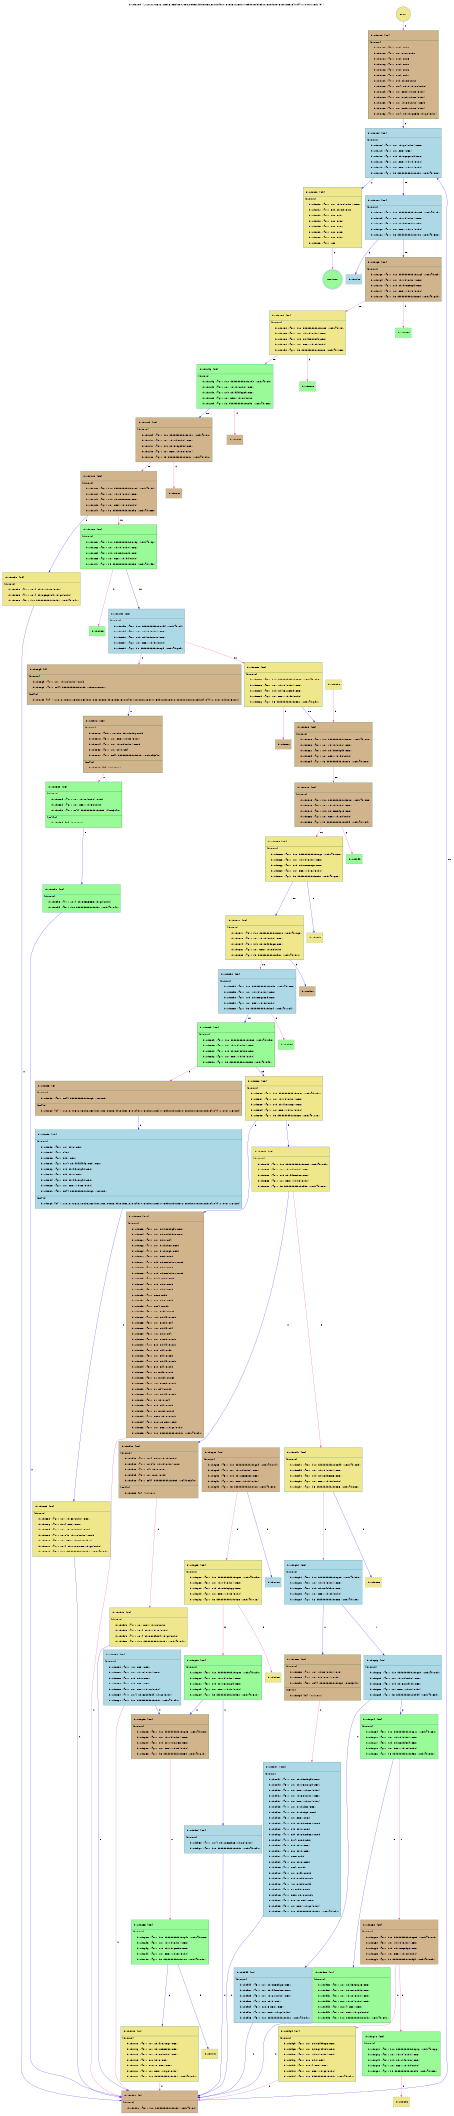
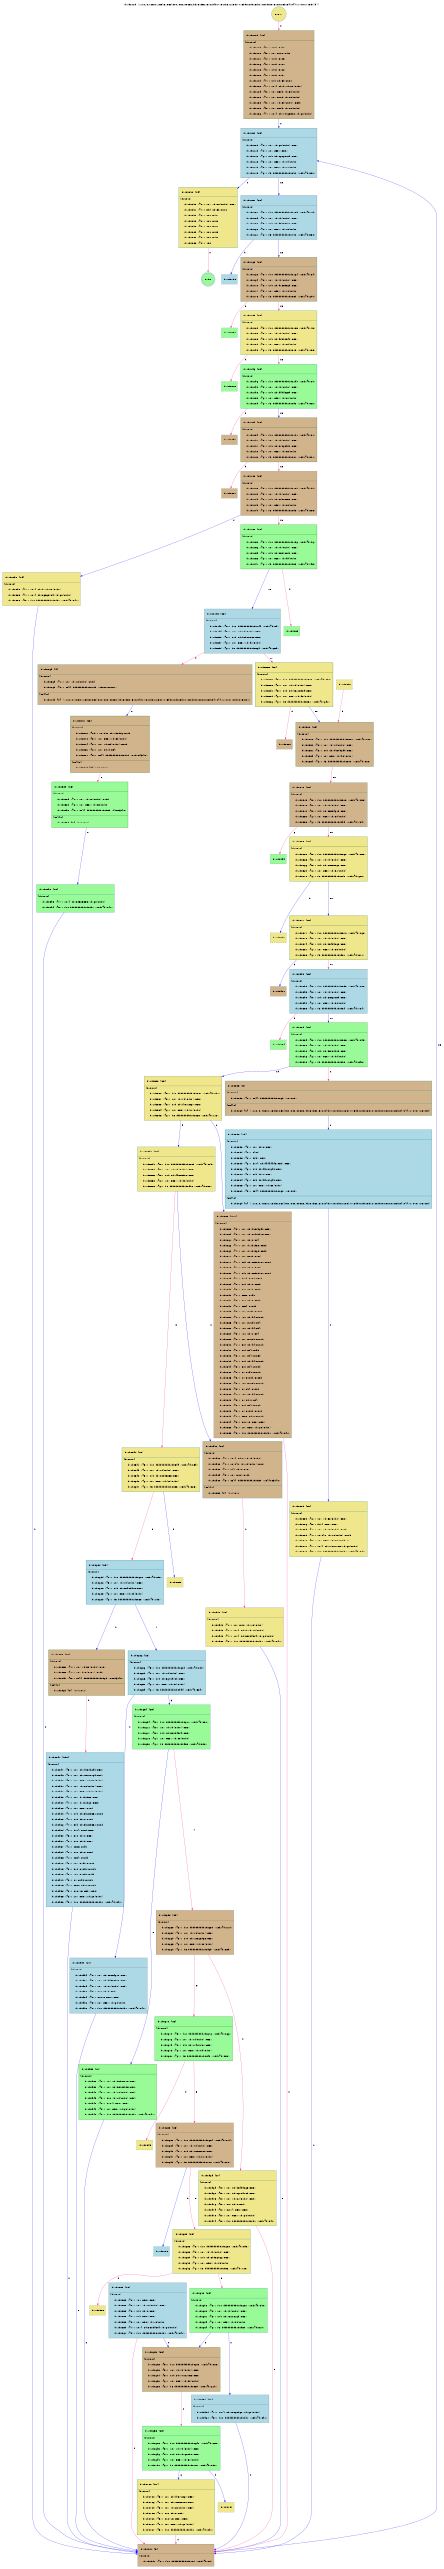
(333, 279) -> (208, 279)
none -> (194, 2091)
